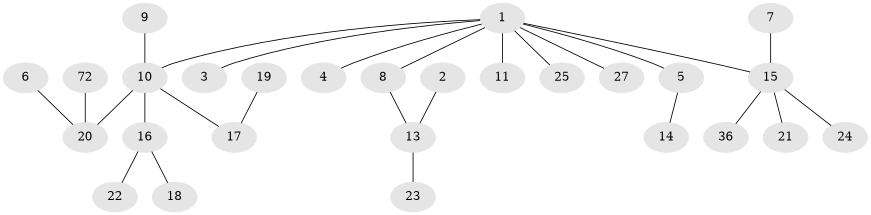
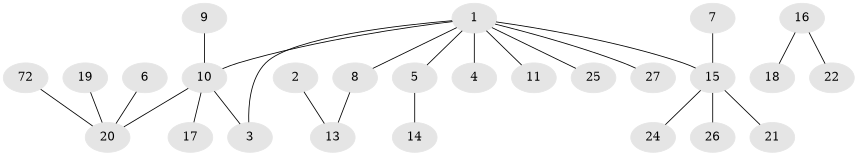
(145, 108) -> (227, 108)
(249, 108) -> (96, 107)
(726, 137) -> (713, 137)
(413, 197) -> none
